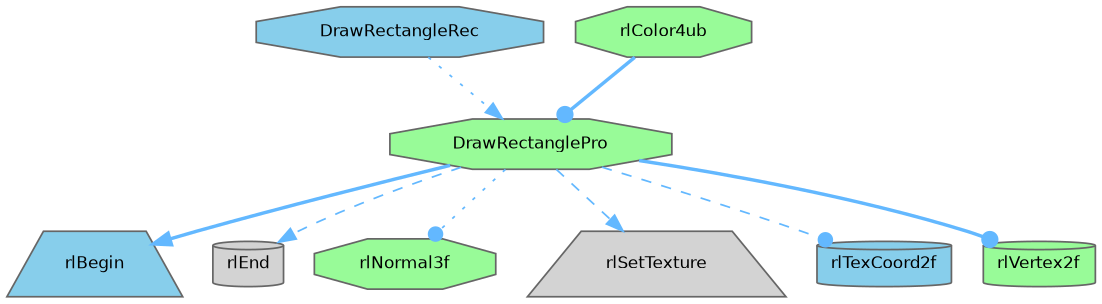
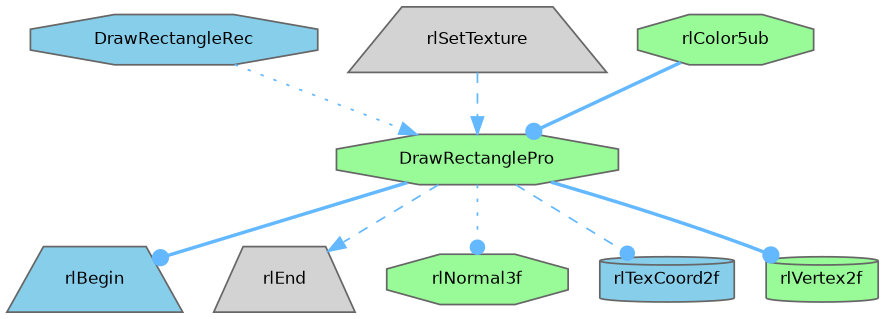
(664, 32) -> (726, 40)
(583, 194) -> (477, 95)
(310, 201) -> (287, 219)
(248, 264) -> (284, 279)
